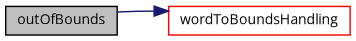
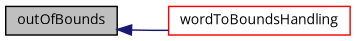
(136, 11) -> (150, 30)
